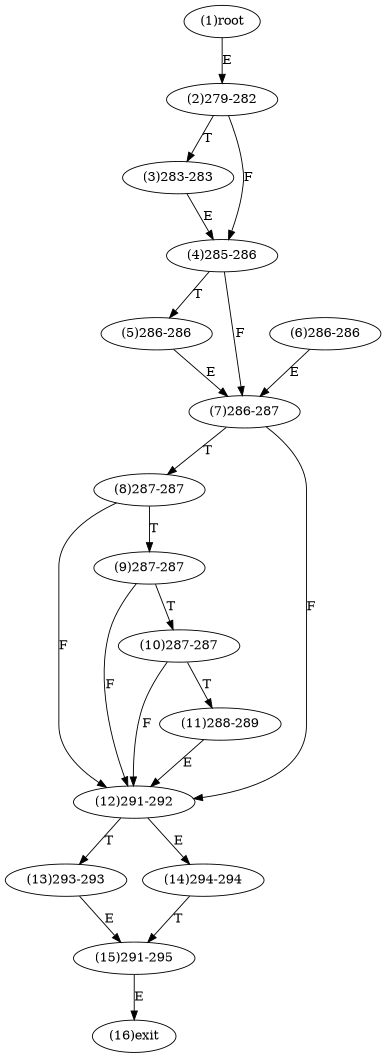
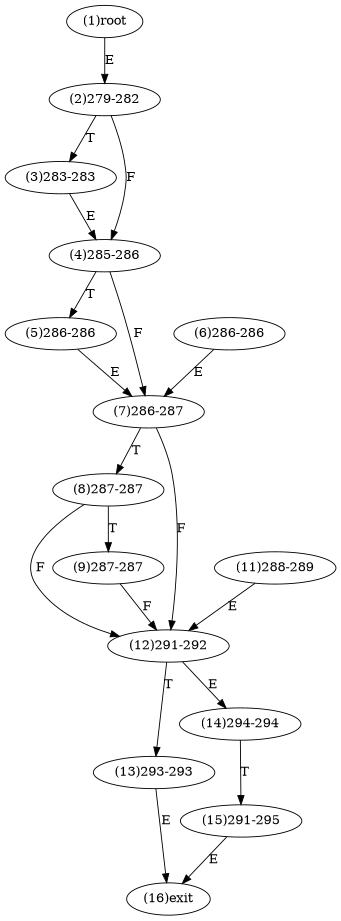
(179, 646) -> none
(97, 916) -> (161, 831)
